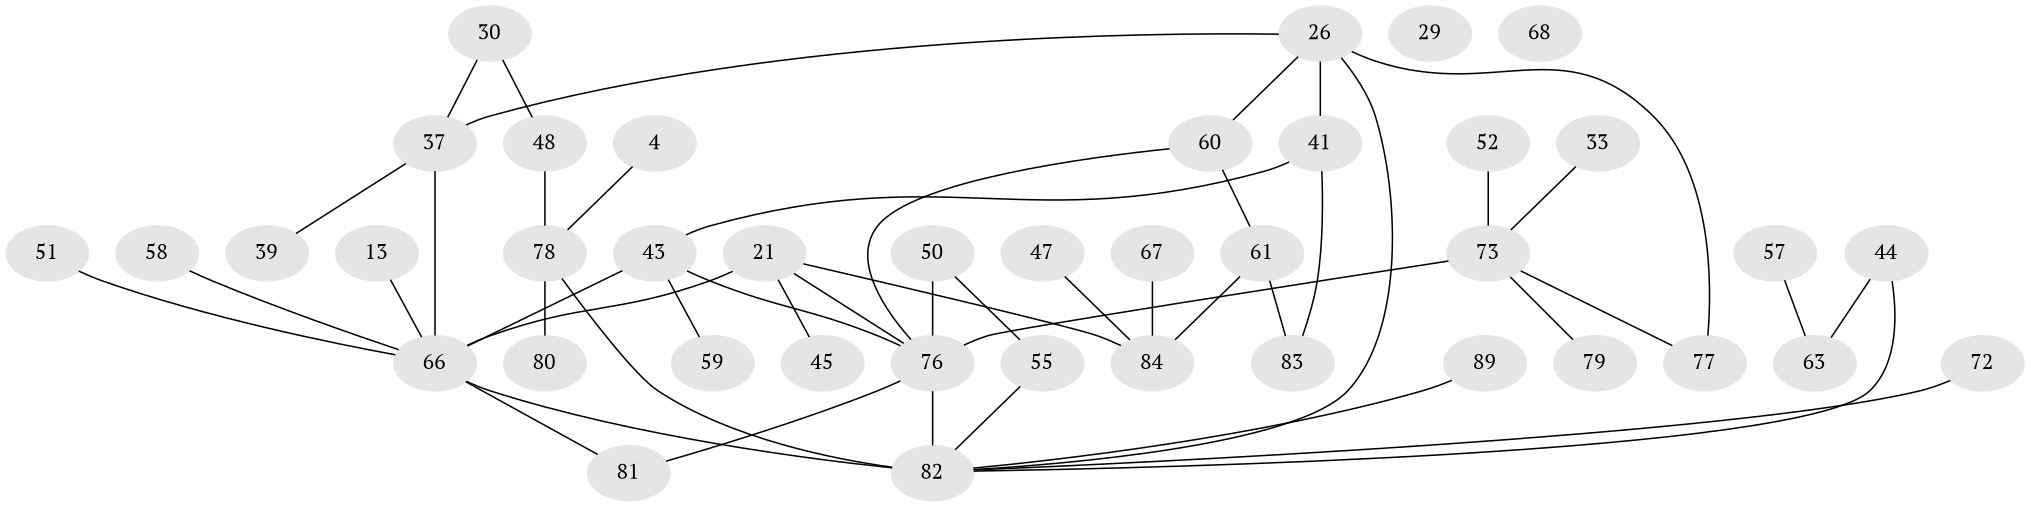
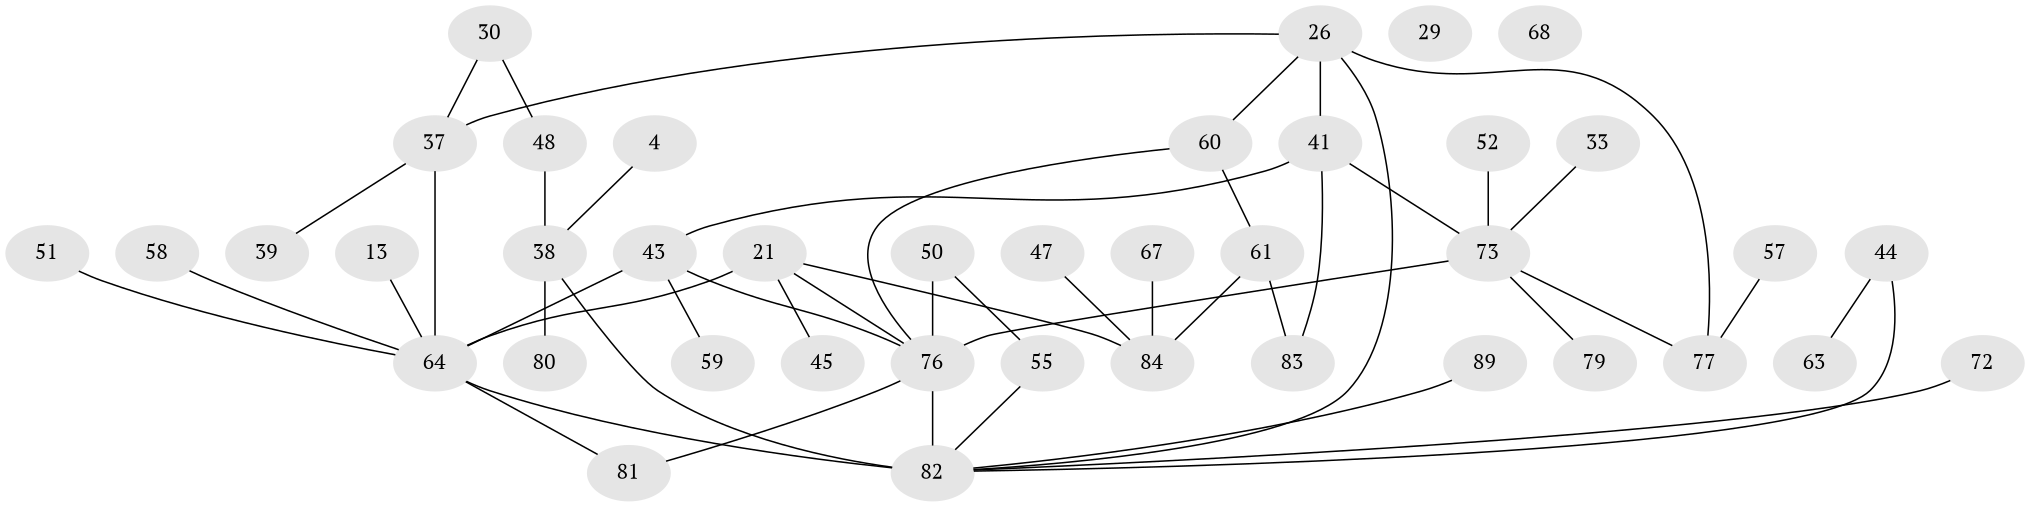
none -> (1404, 199)
(545, 253) -> (545, 253)
(1795, 308) -> (1740, 308)
(435, 363) -> (435, 363)
